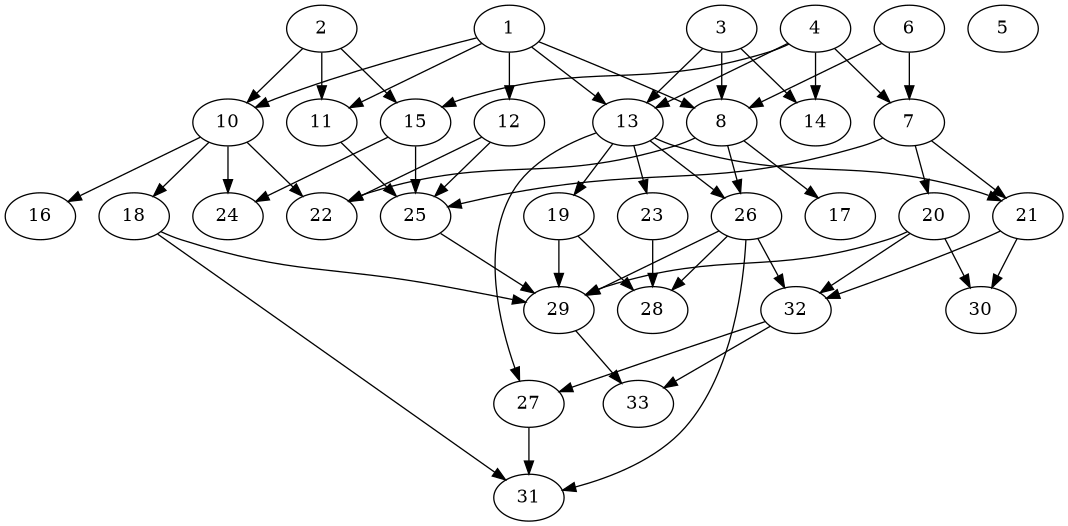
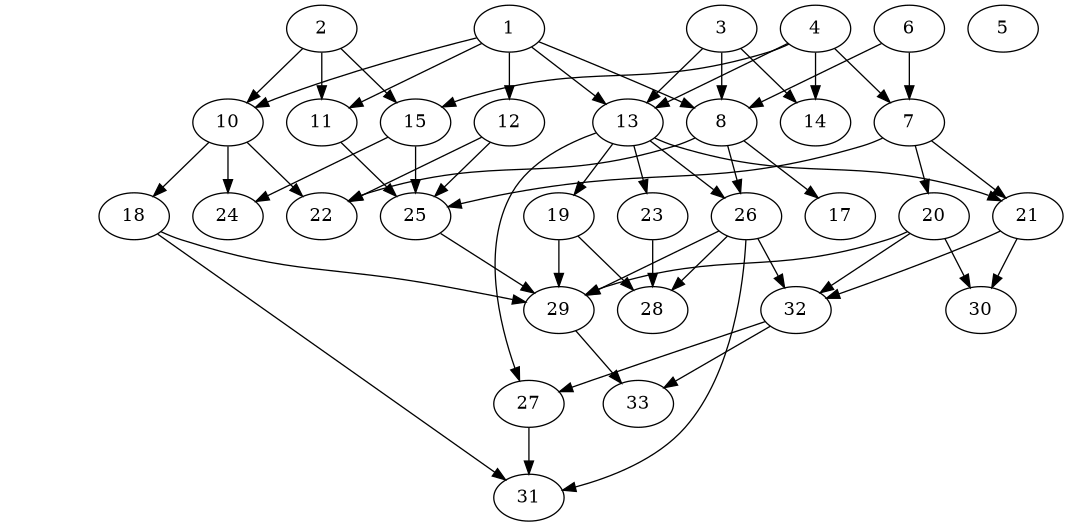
(40, 216) -> none
